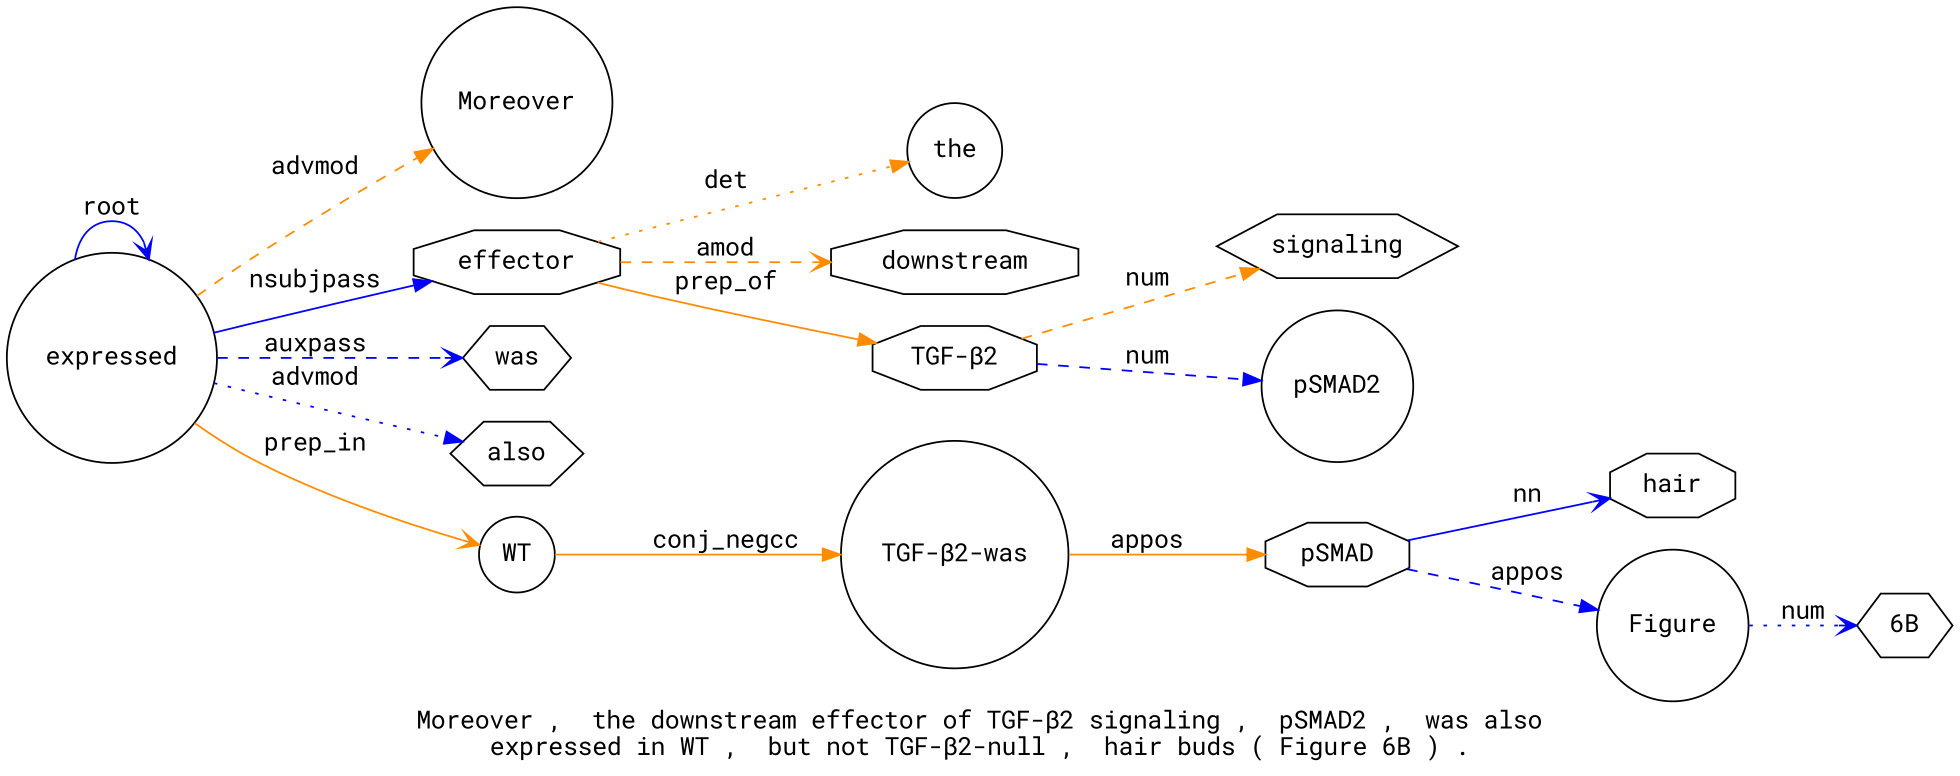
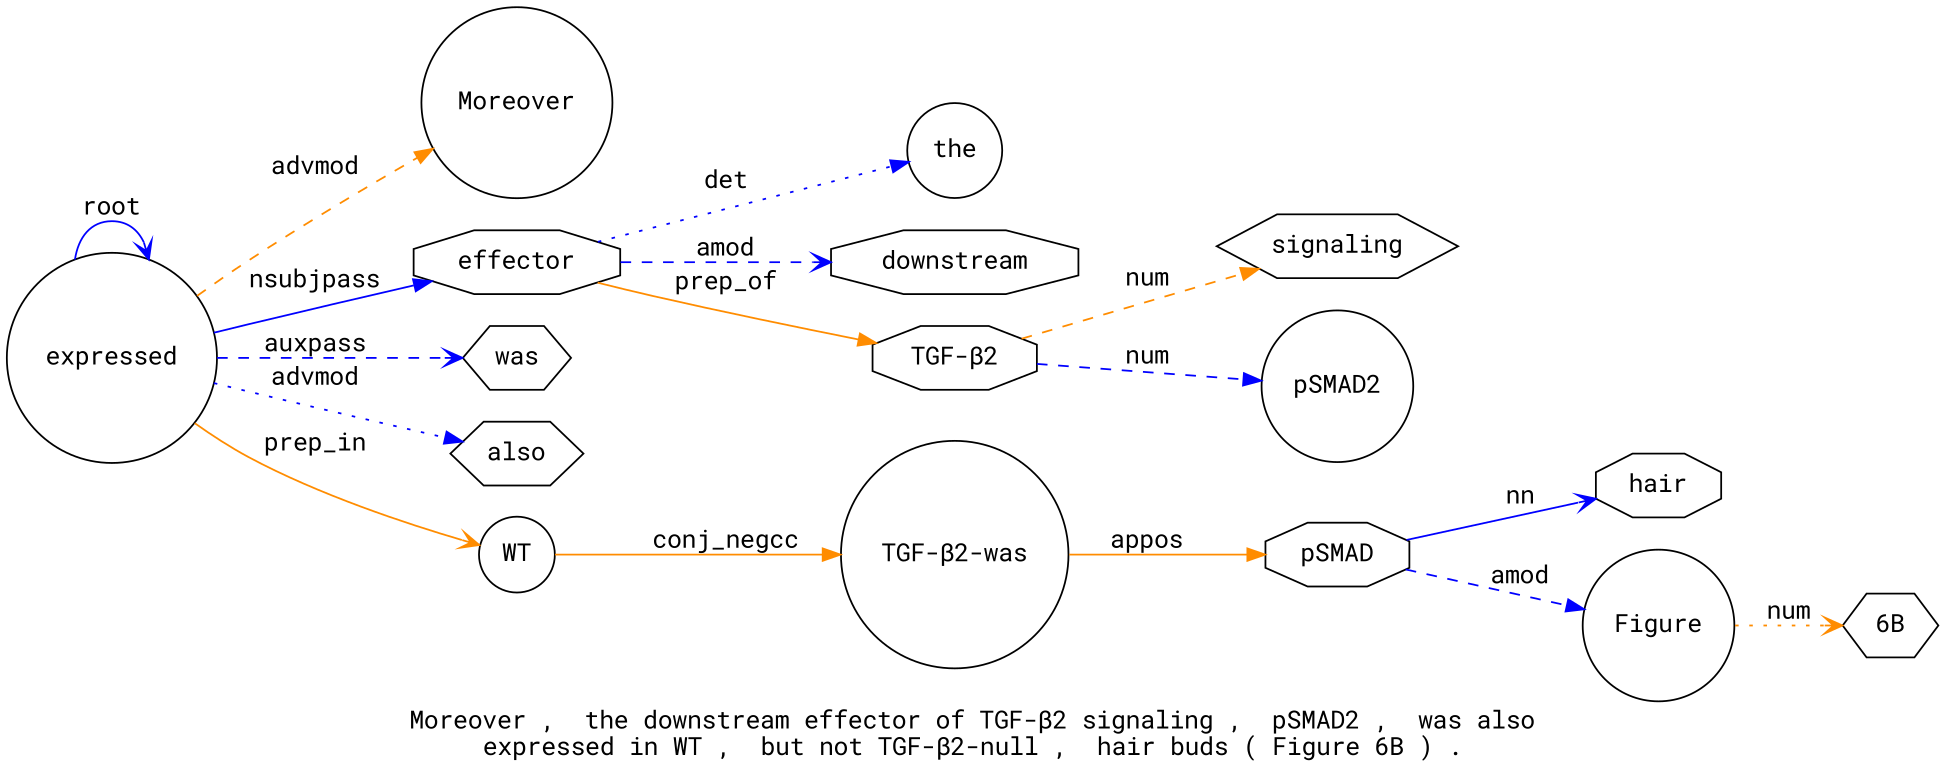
(745, 204) -> (745, 204)
(717, 262) -> (717, 262)
(1528, 573) -> (1520, 577)
(1794, 625) -> (1780, 625)
